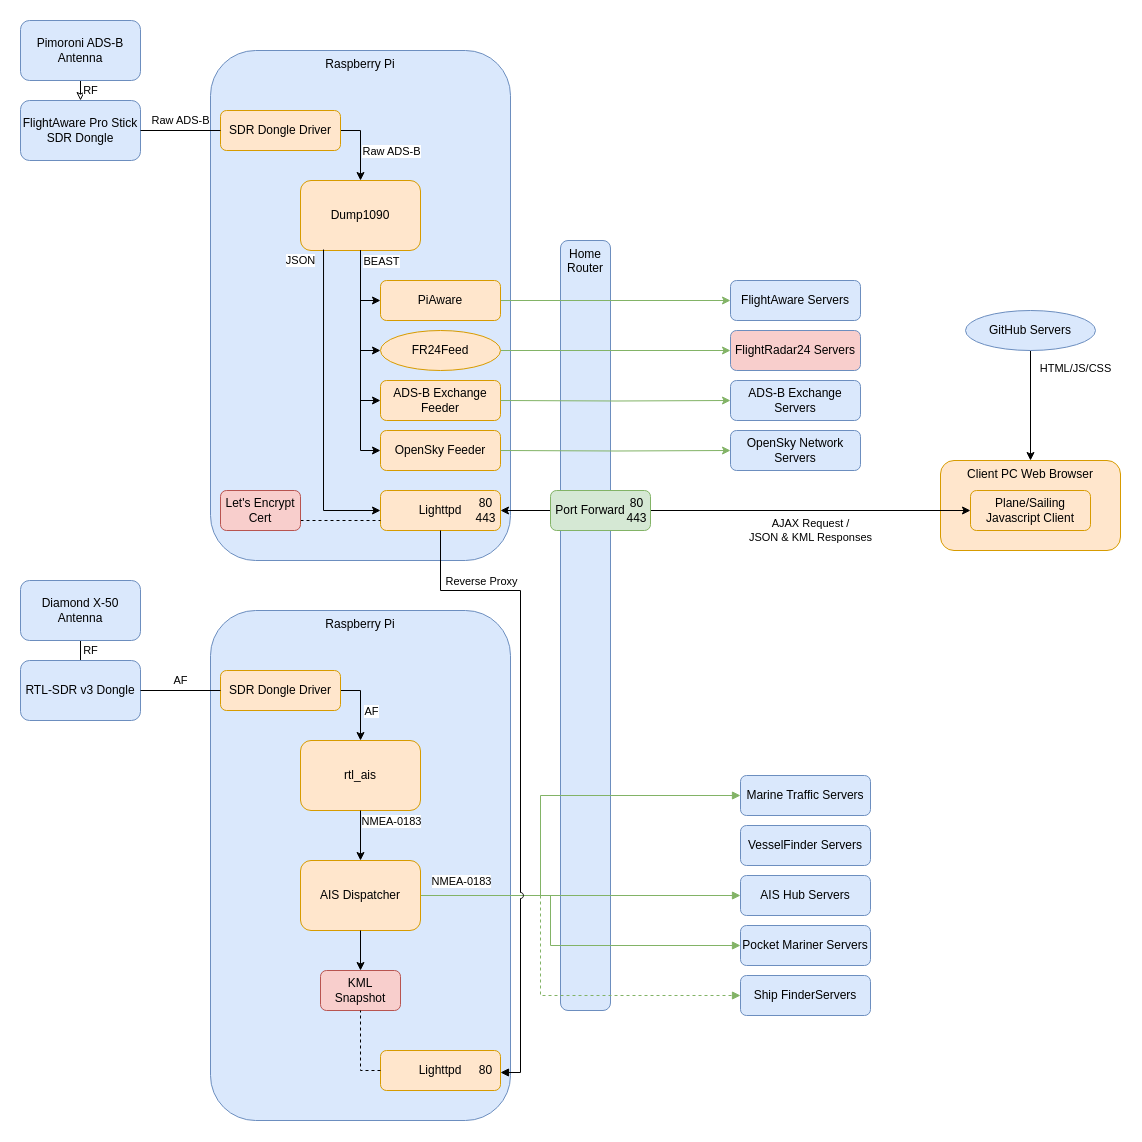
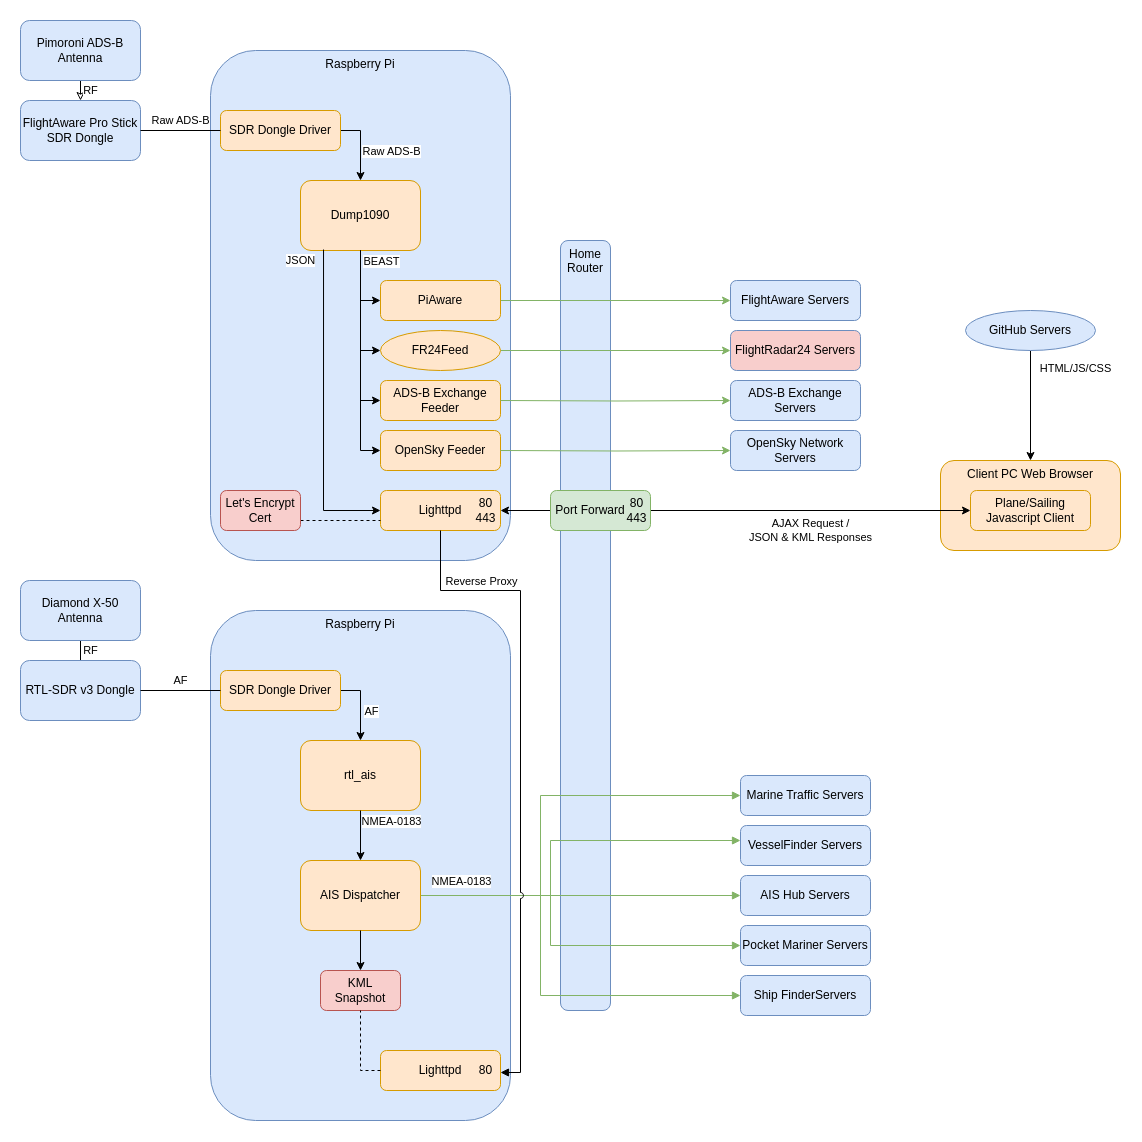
none -> (615, 841)
(586, 996) -> (586, 996)
